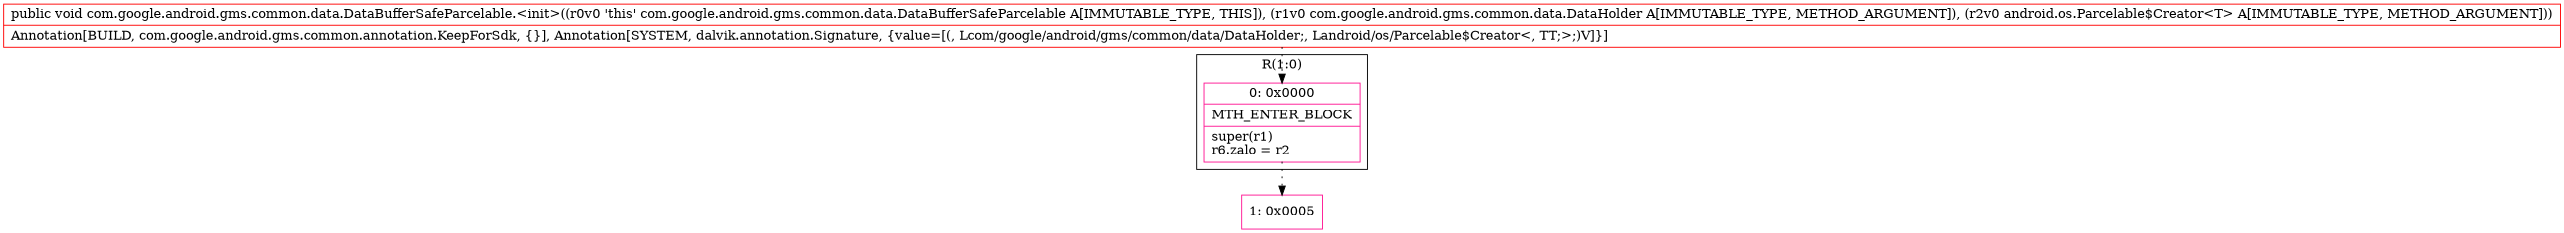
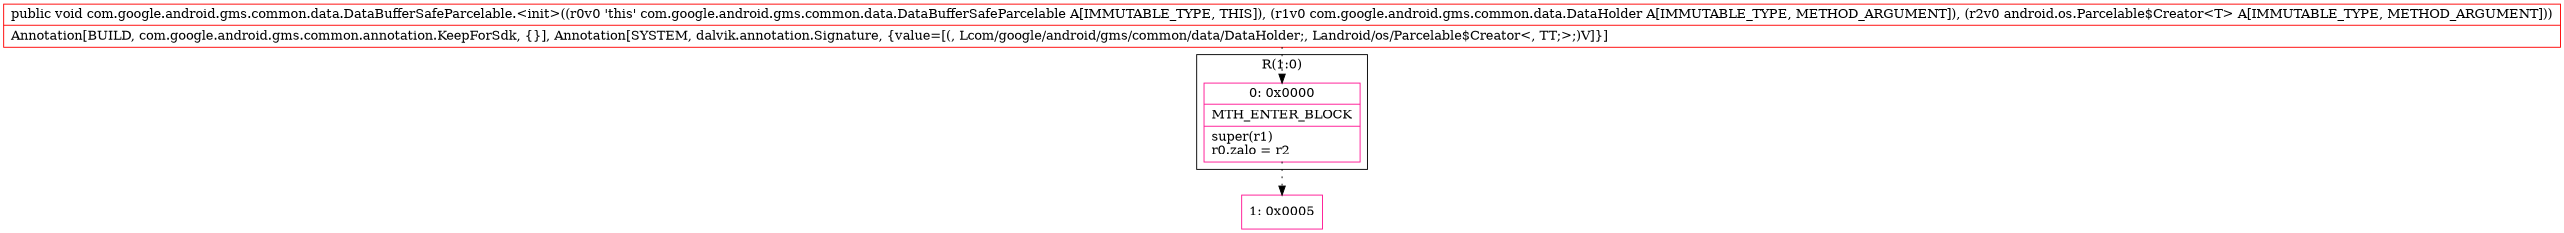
(1251, 151) -> (1251, 151)
